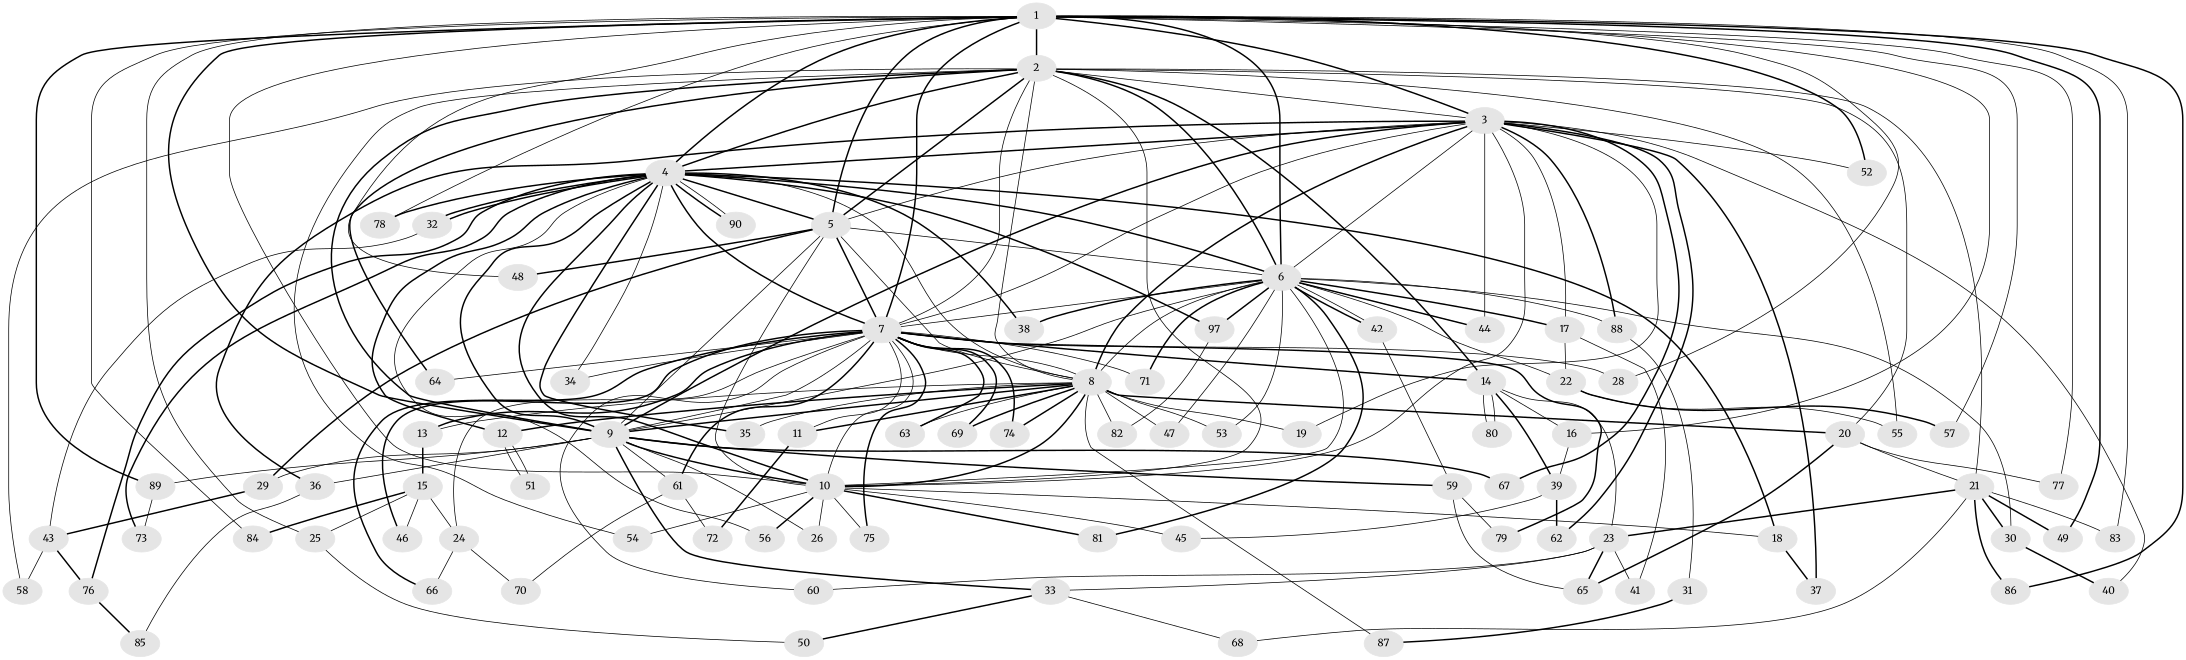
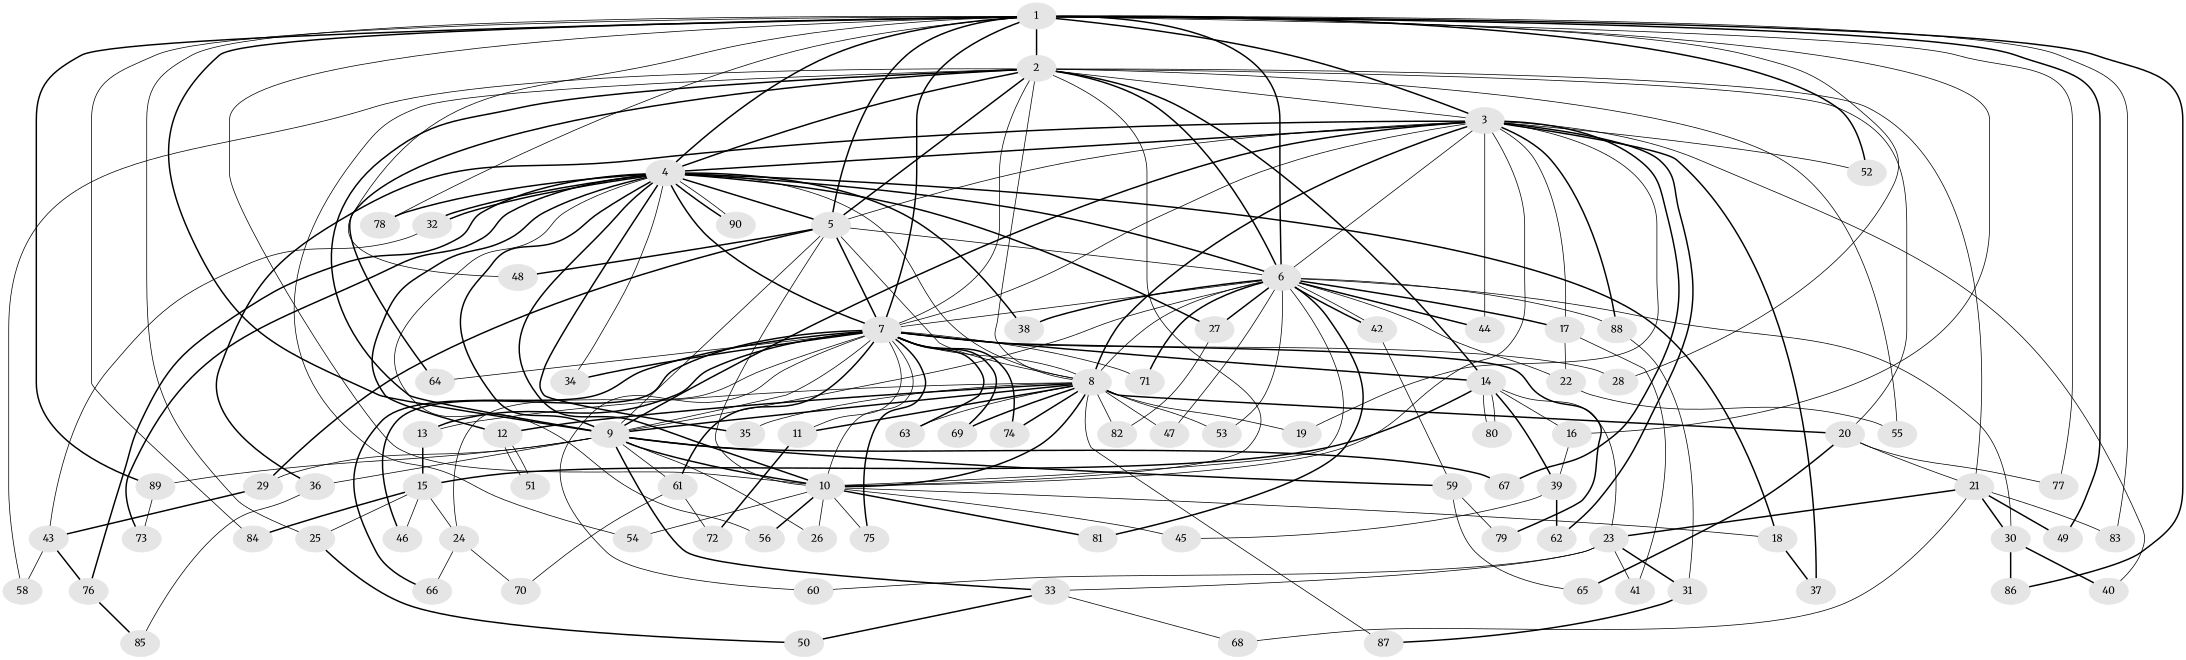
(1215, 330) -> (1215, 330)
(725, 353) -> (725, 353)
(1950, 434) -> none
none -> (936, 468)
(1981, 542) -> (2011, 565)
(1596, 565) -> (1650, 566)
(546, 628) -> (546, 628)
